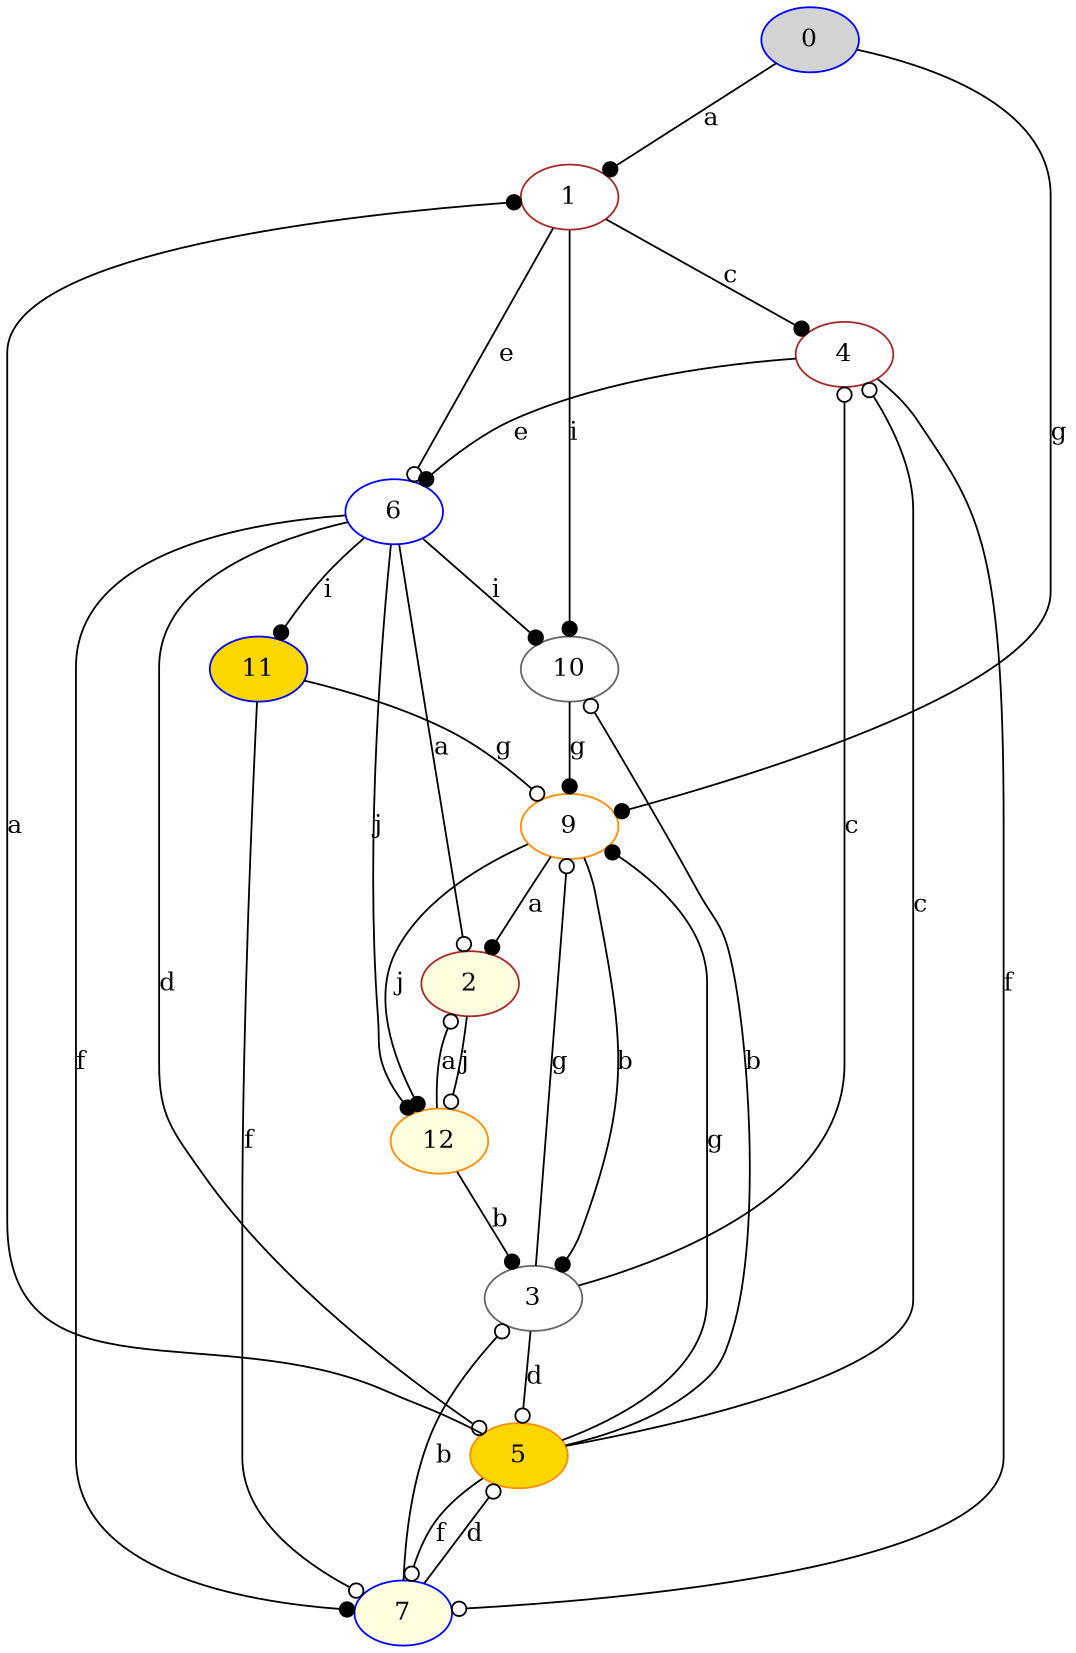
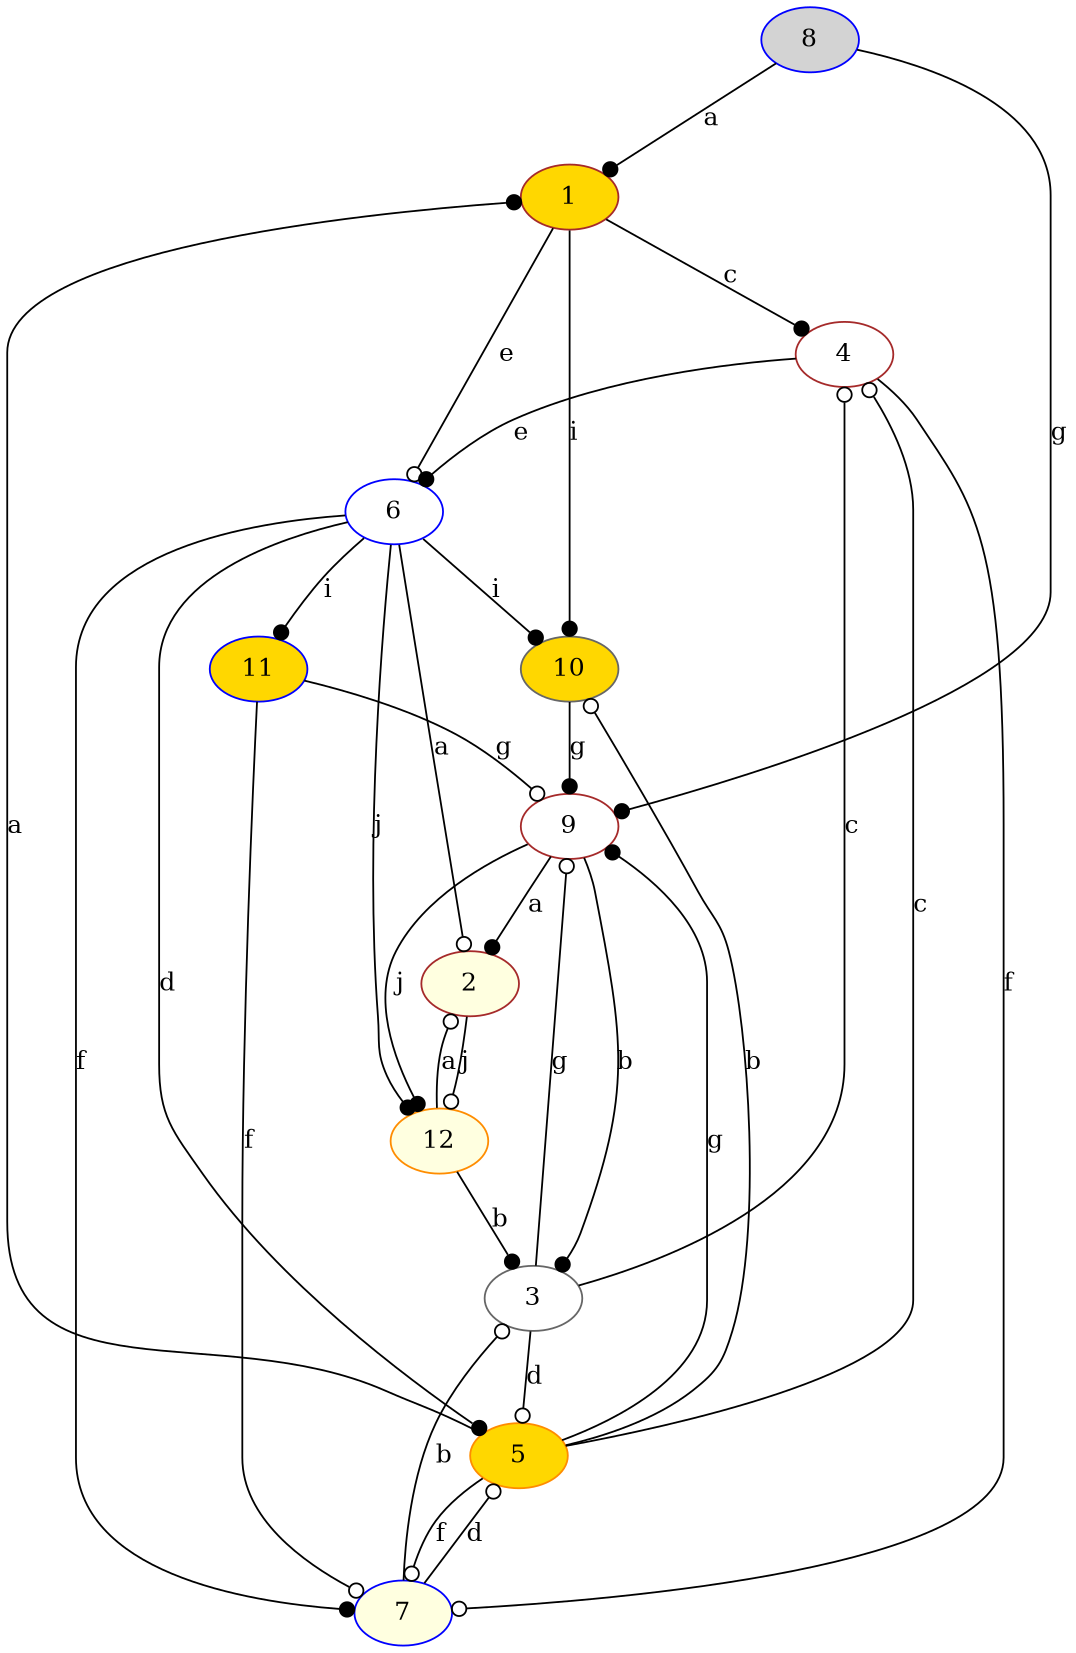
(810, 40) -> (810, 40)
(570, 197) -> (570, 197)
(570, 669) -> (570, 669)
(570, 826) -> (570, 826)
(159, 983) -> (159, 983)
